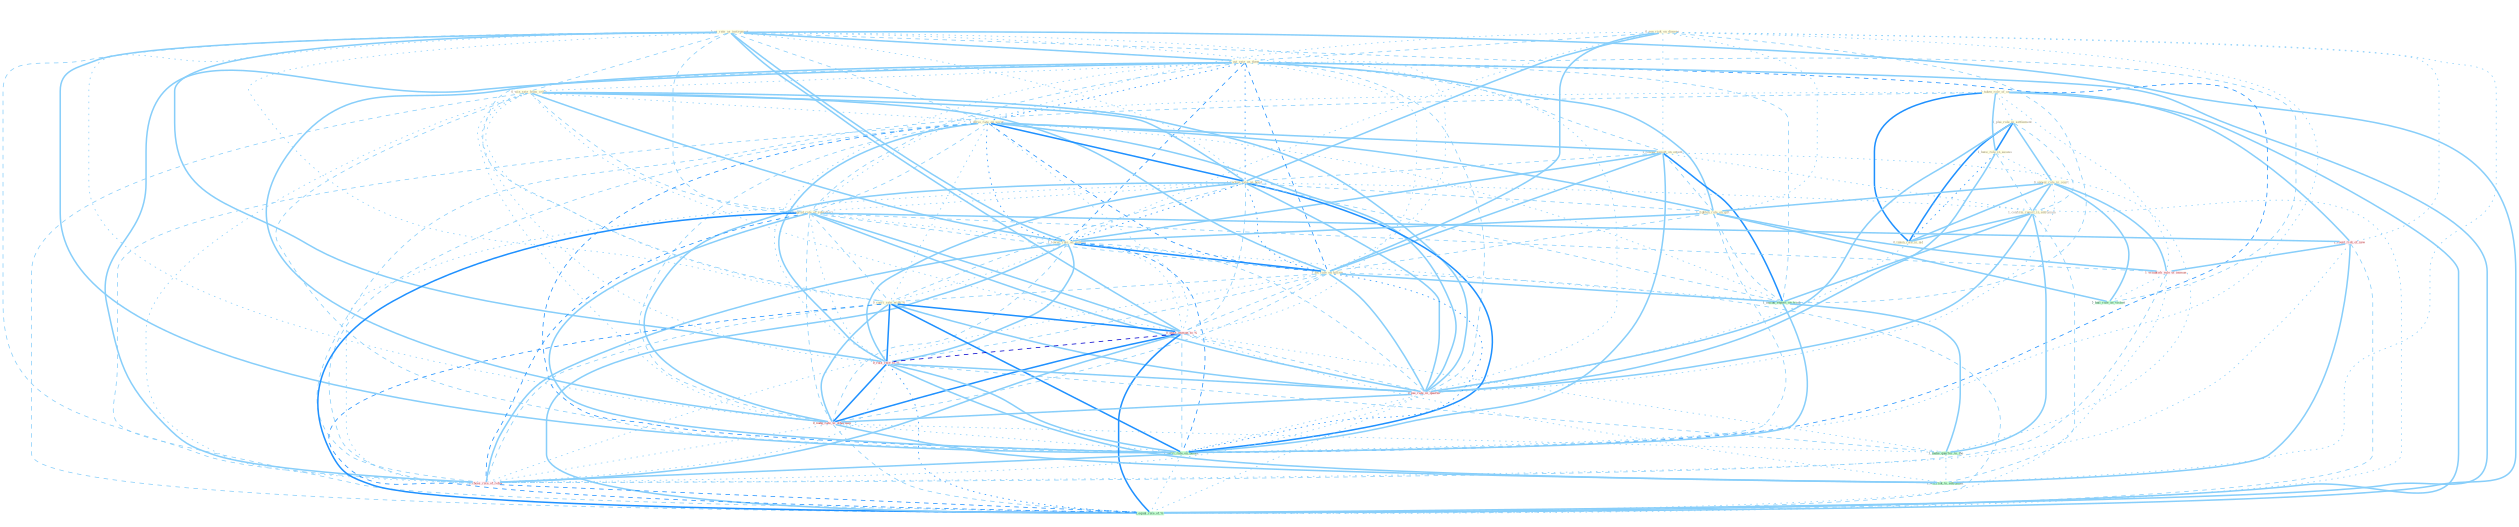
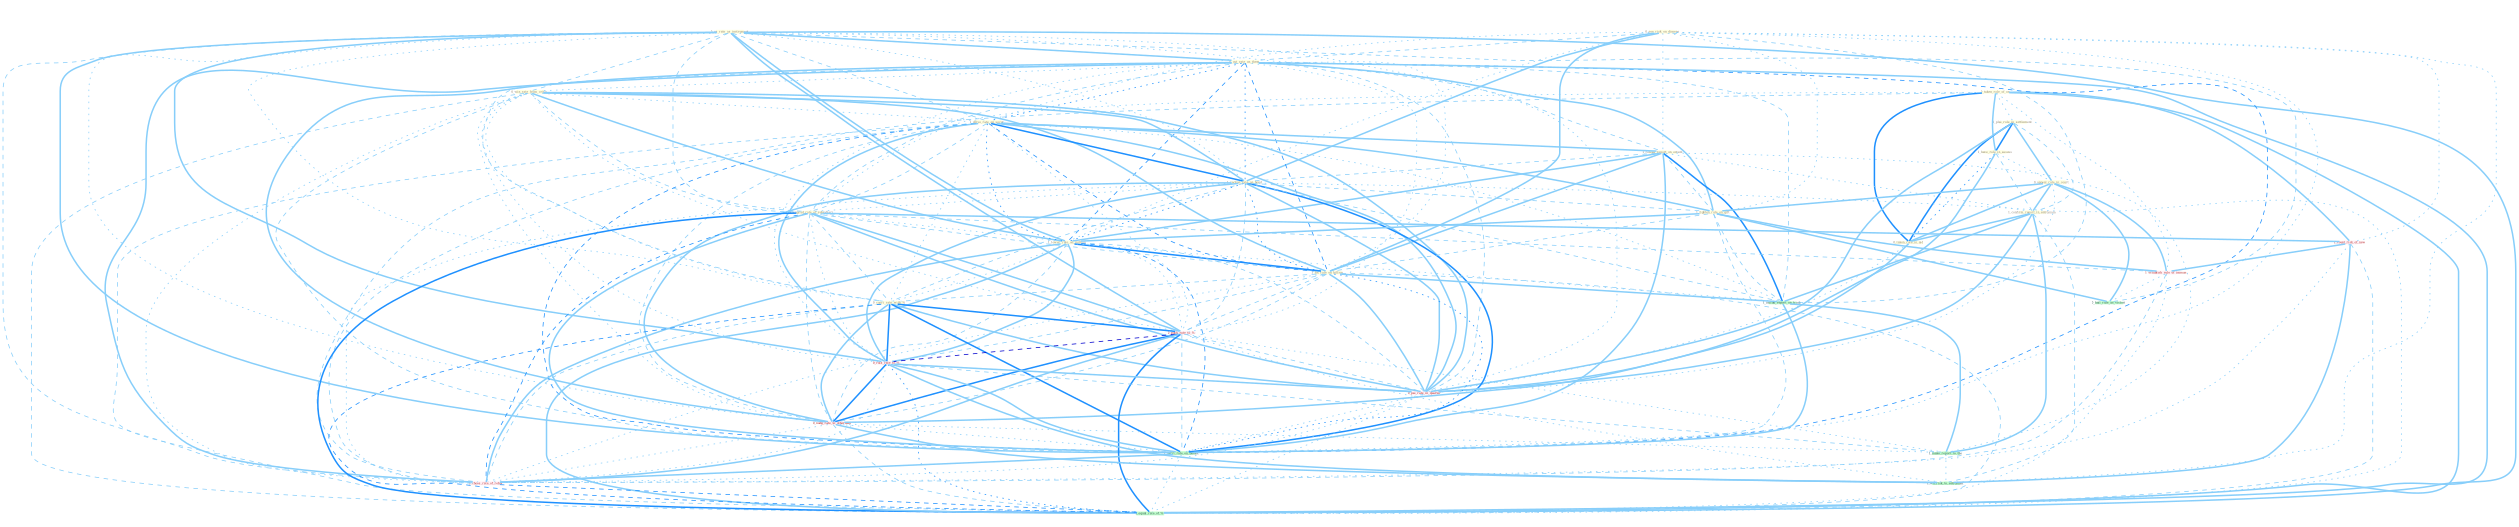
(1182, 333) -> (1182, 333)
(1126, 408) -> (1311, 405)
(1946, 453) -> (1946, 453)
